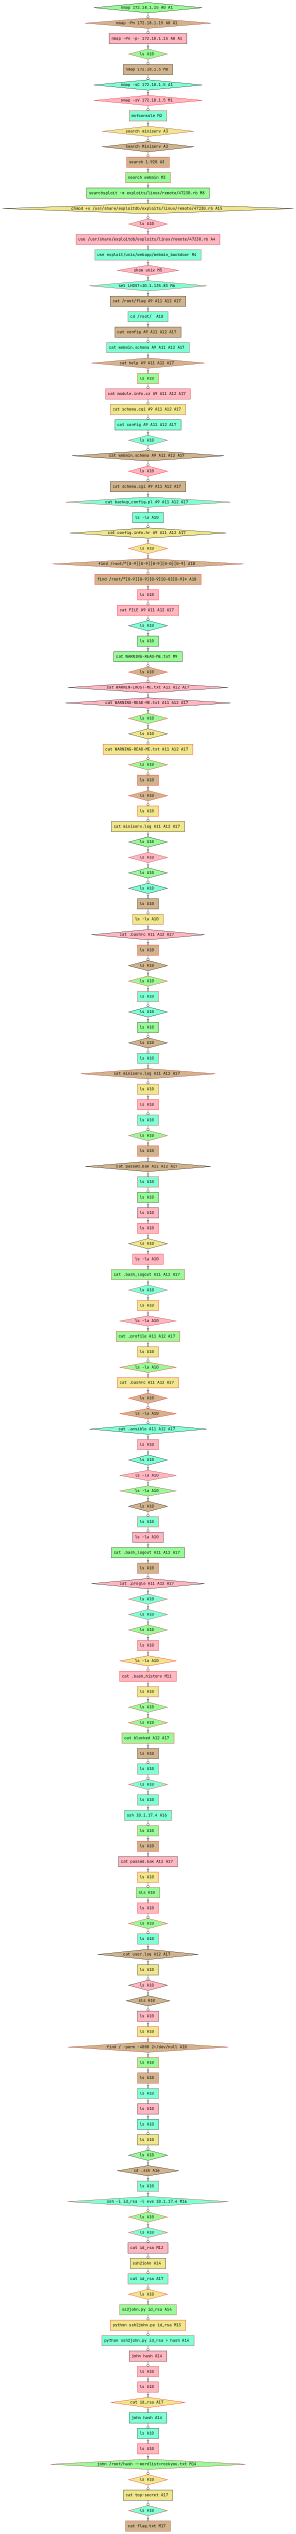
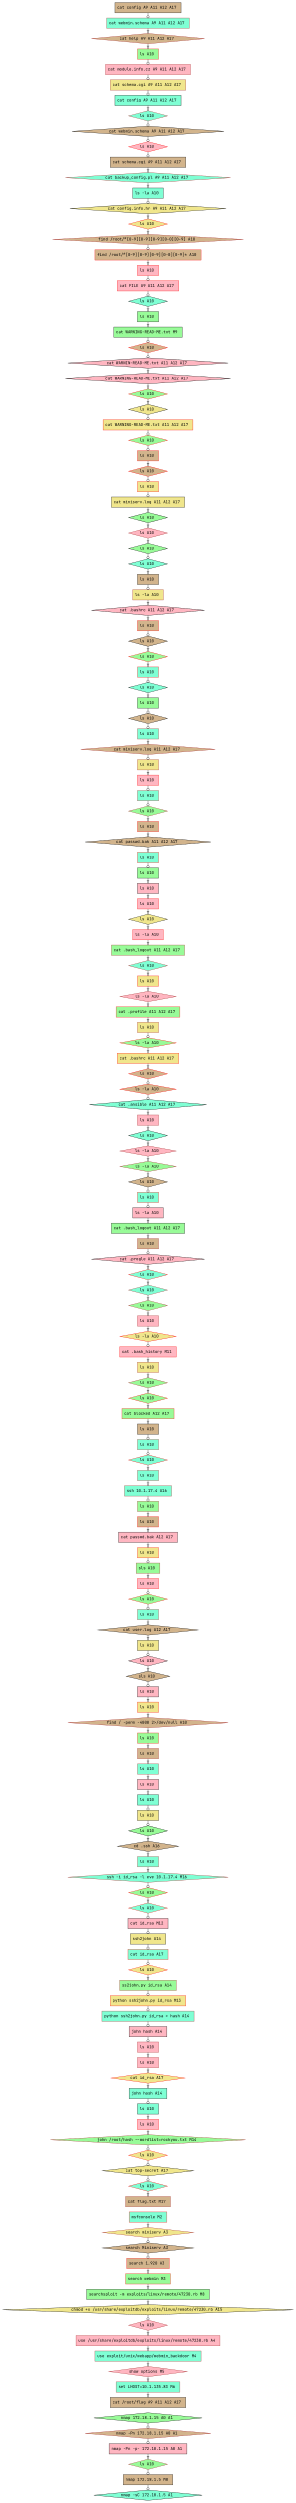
(148, 100) -> none
(148, 270) -> (148, 2372)
(148, 286) -> (148, 2387)
(148, 317) -> none
(148, 688) -> (148, 363)
(148, 2495) -> (148, 2171)
